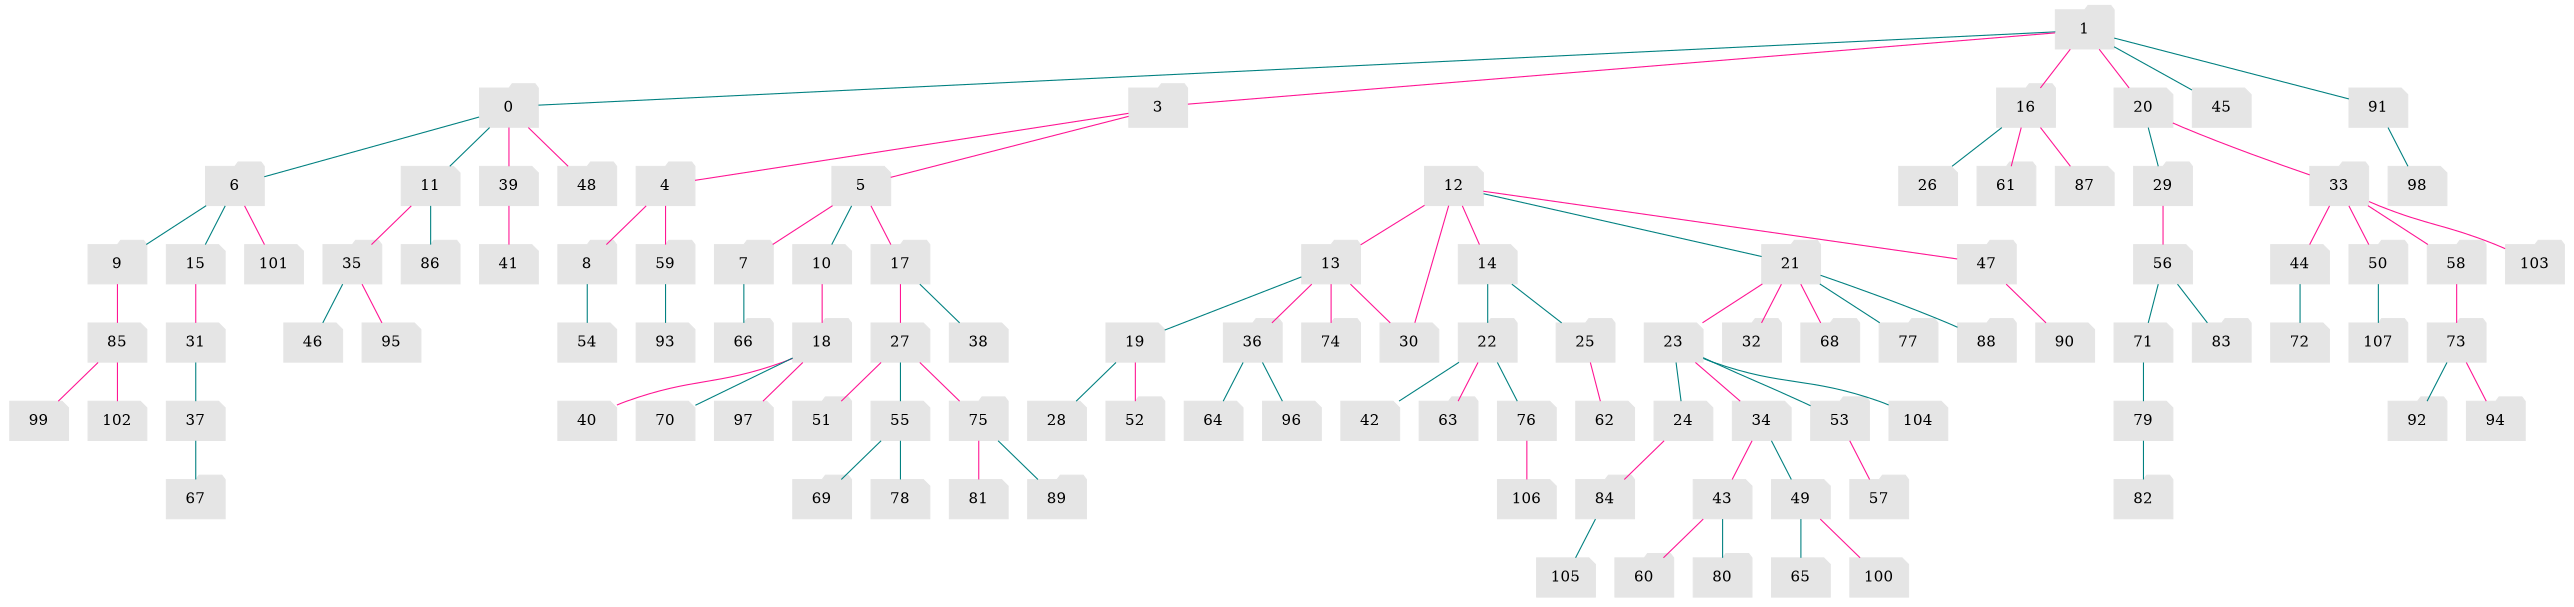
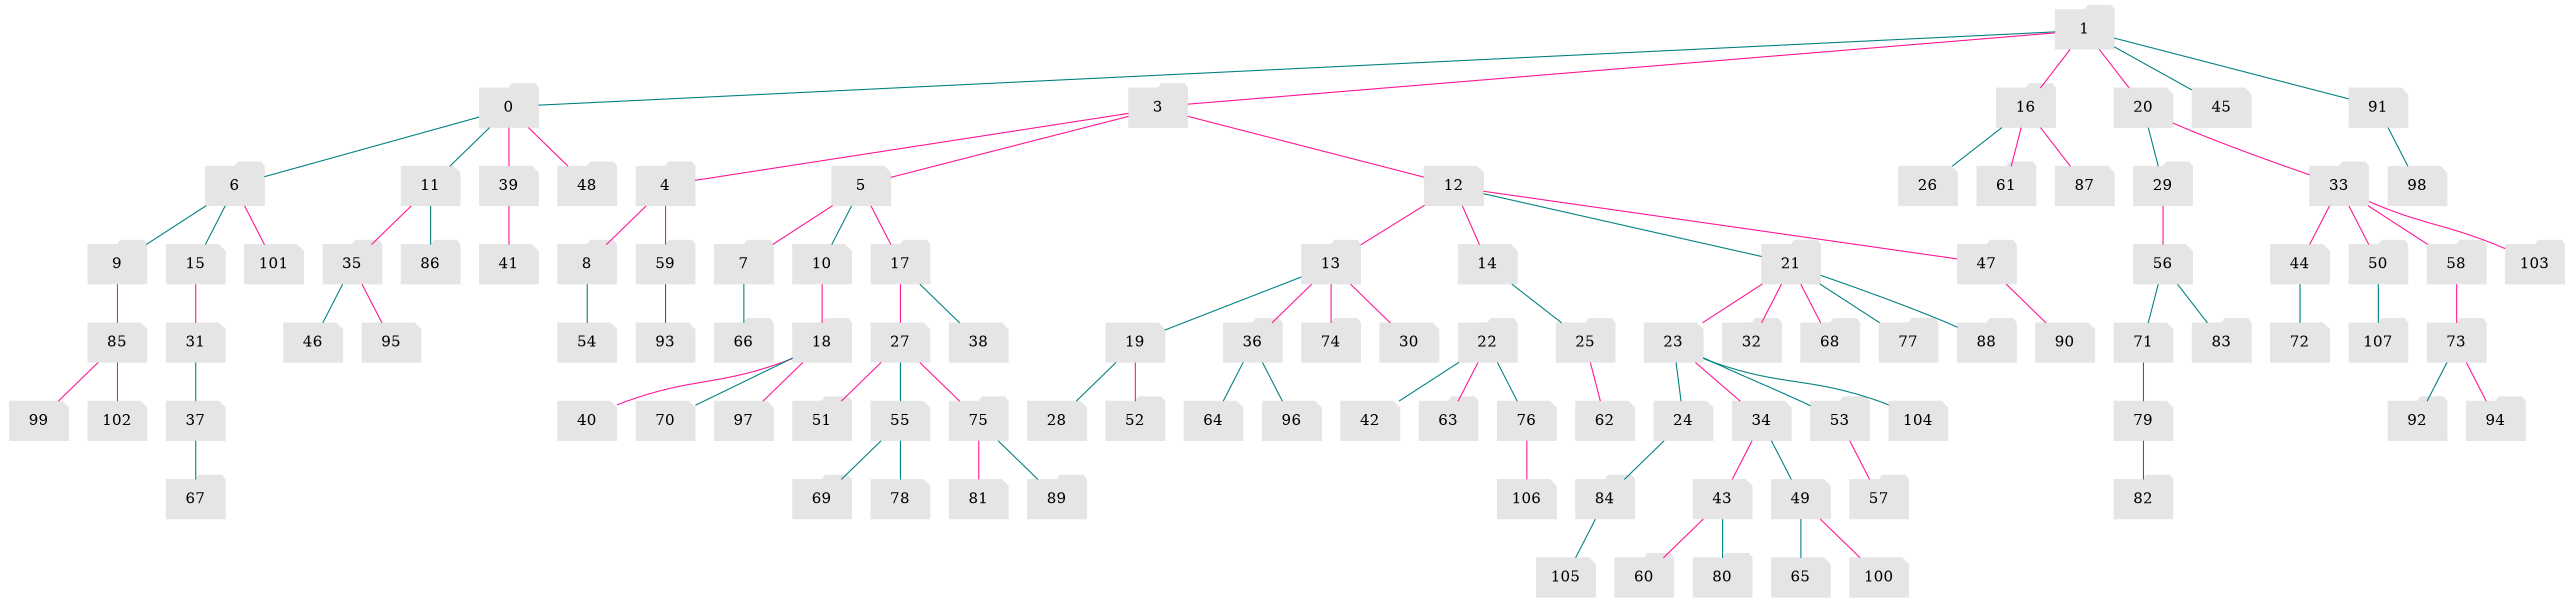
(1432, 264) -> (1306, 147)
(1488, 304) -> none
(1644, 460) -> (1644, 460)
